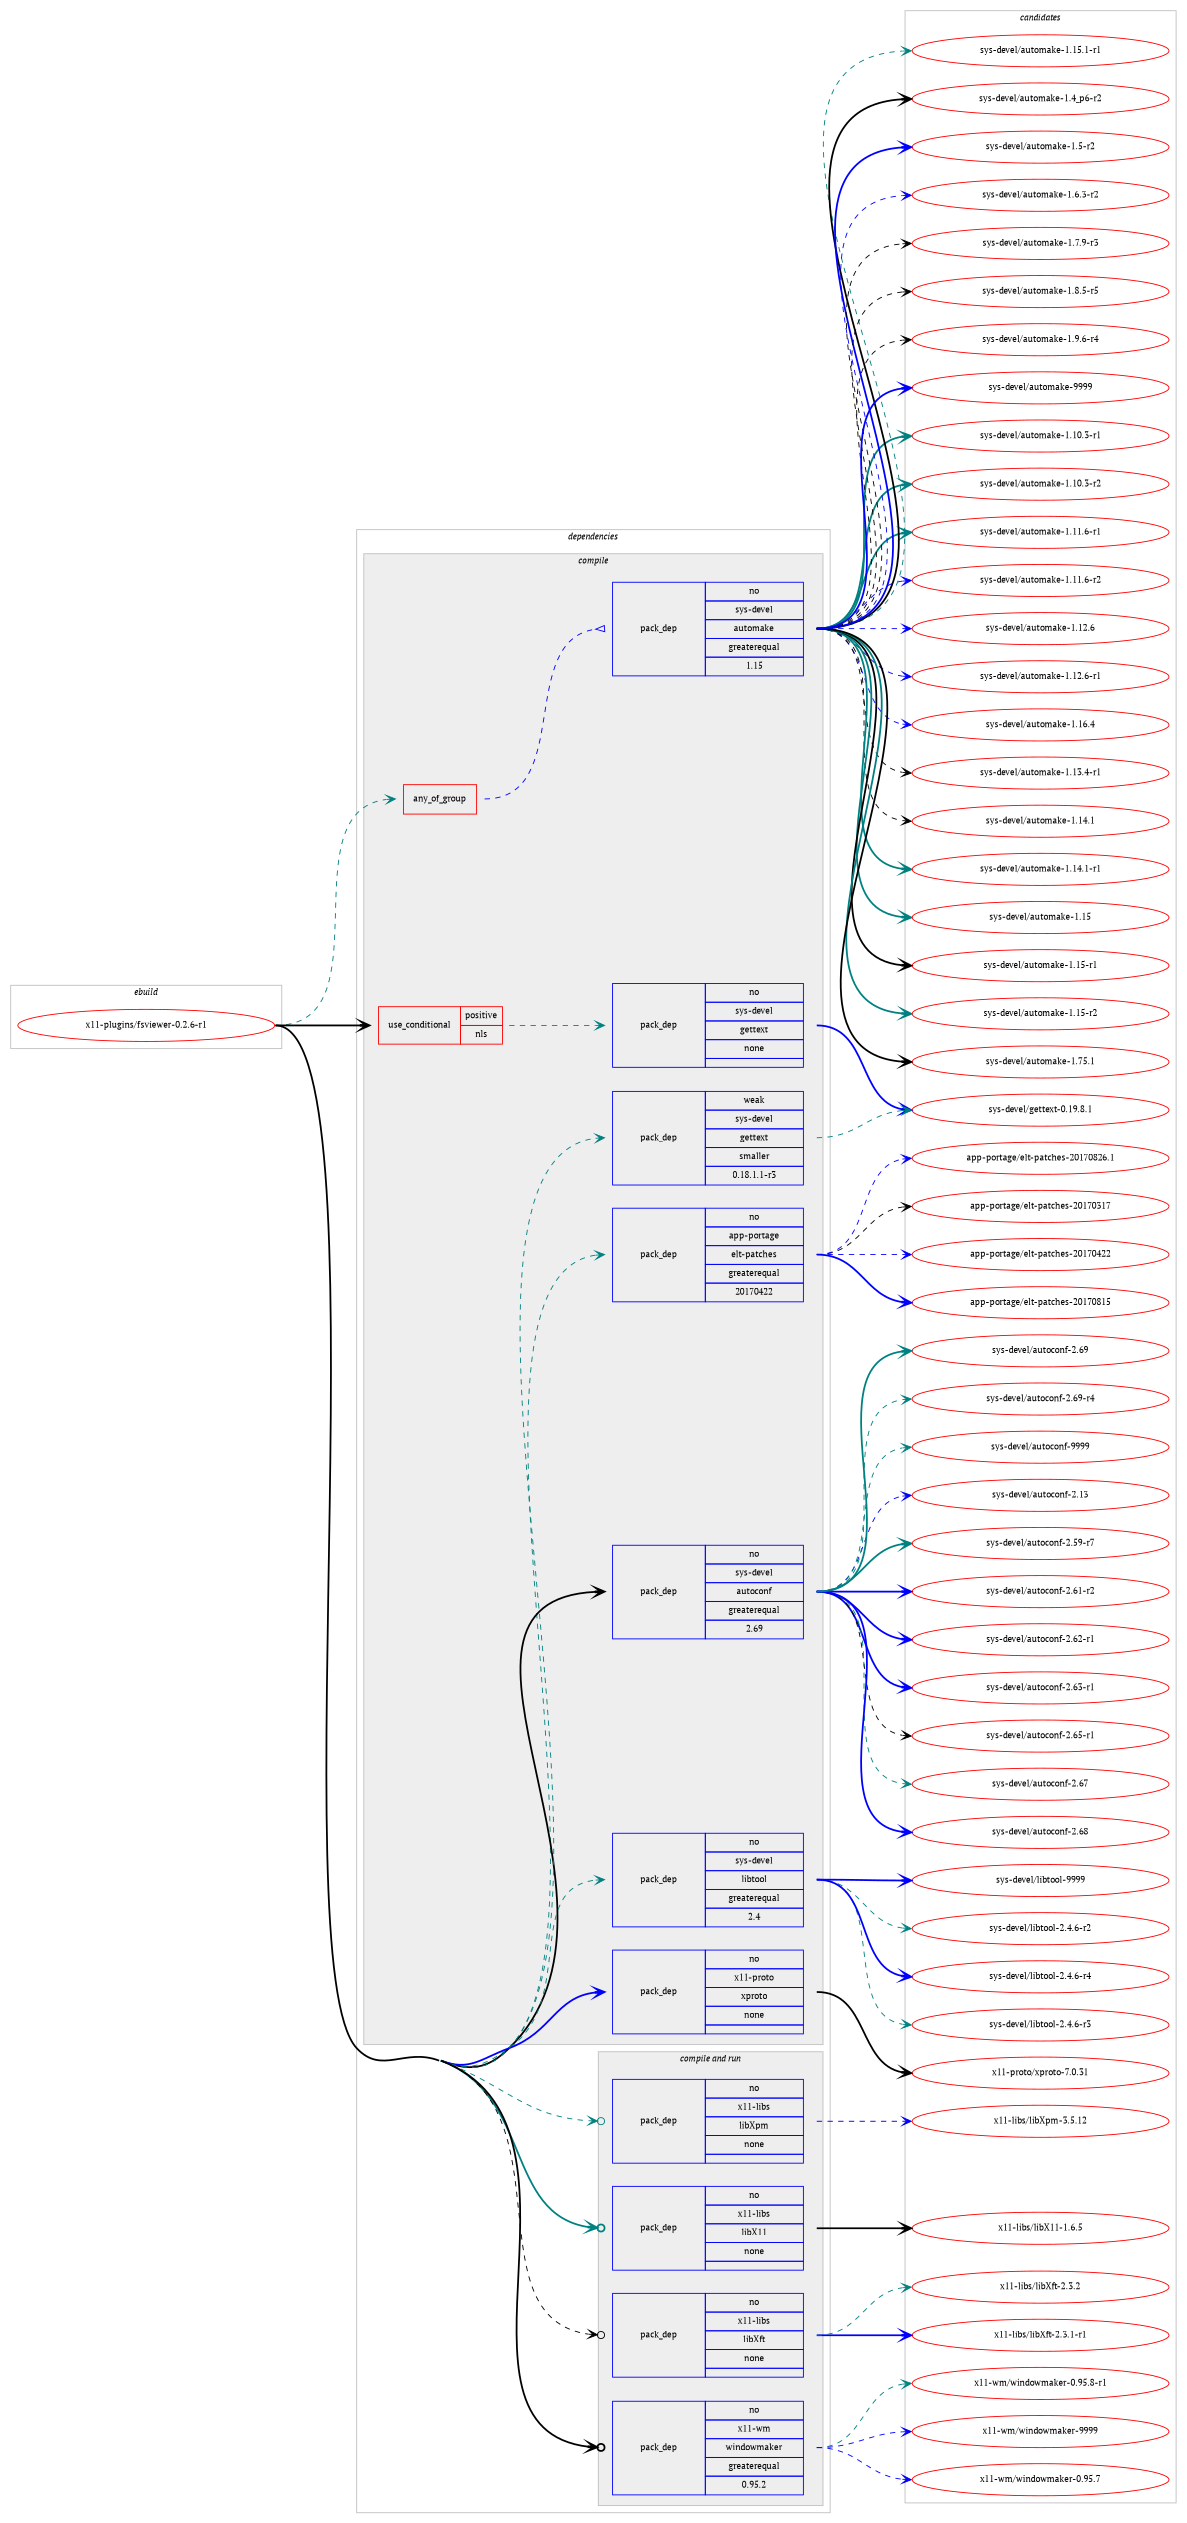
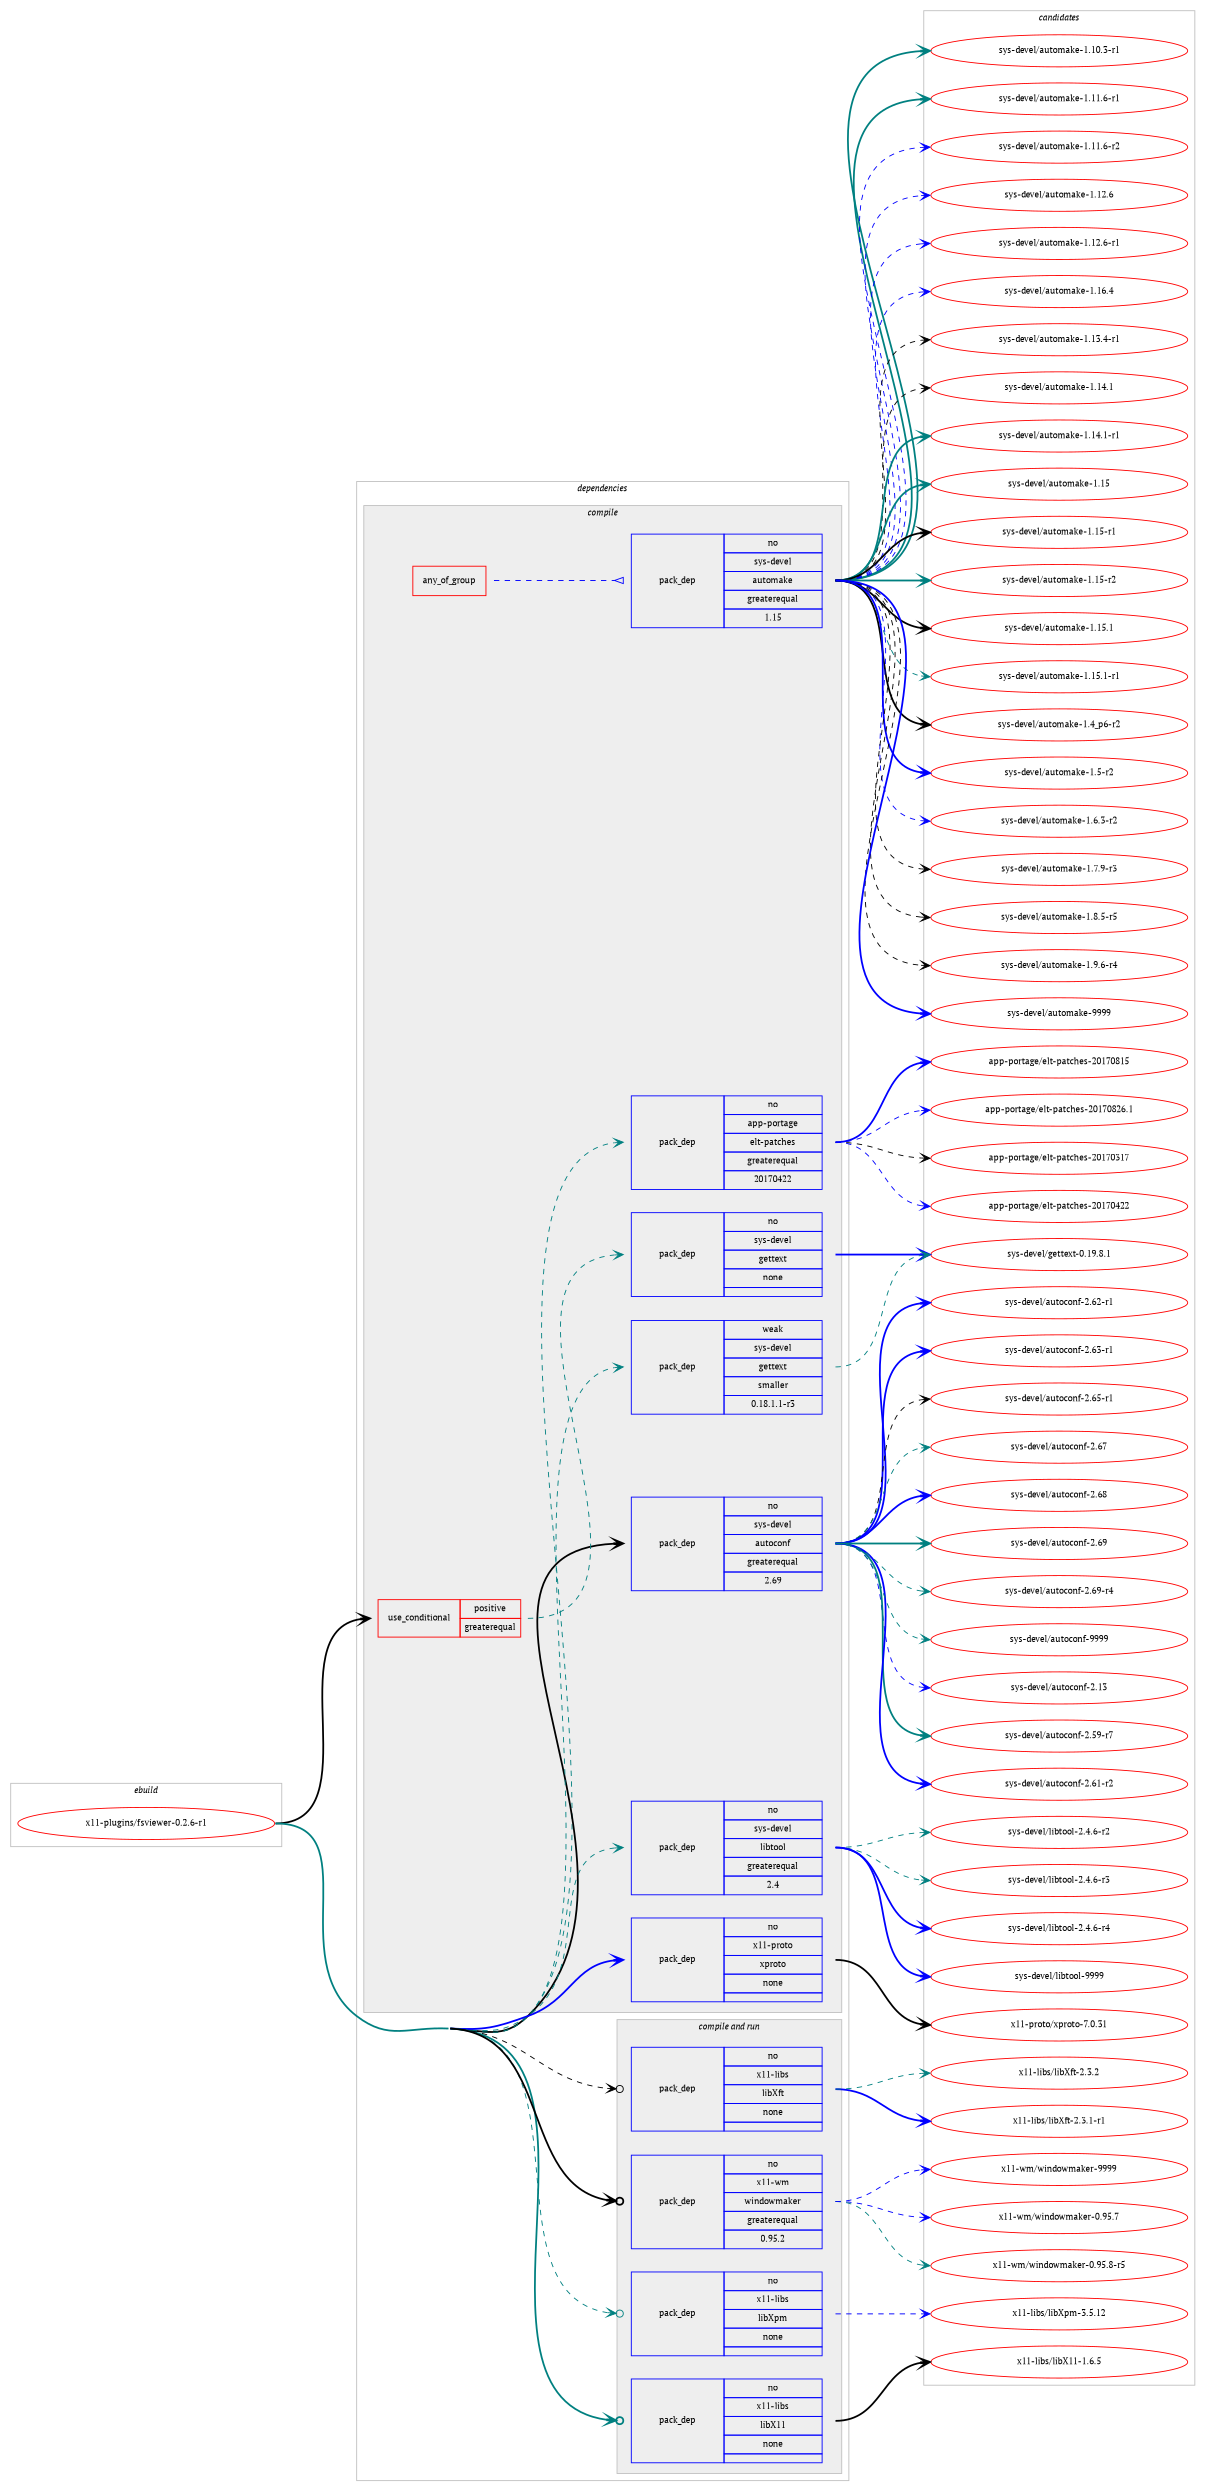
(1041, 484) -> none
(335, 917) -> none
(482, 1034) -> (490, 1627)
(1041, 1062) -> (1059, 629)
(1041, 2383) -> (1059, 2266)
